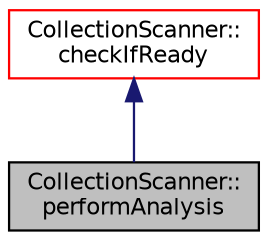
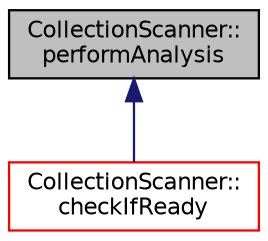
(134, 132) -> (134, 132)
